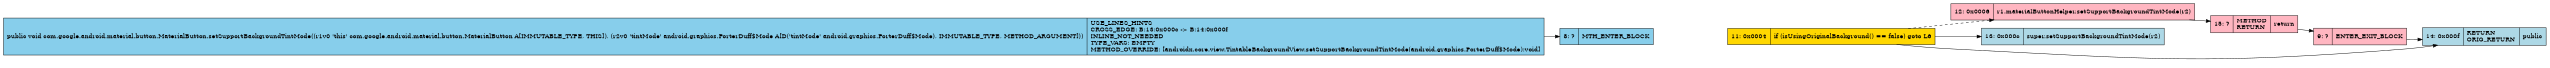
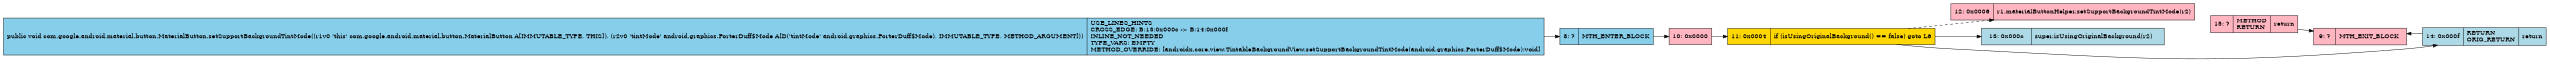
(2198, 20) -> none
(2094, 36) -> (2094, 36)
(2369, 36) -> (2369, 36)
(2532, 36) -> (2532, 36)
none -> (1690, 37)
(2412, 39) -> (2417, 34)
